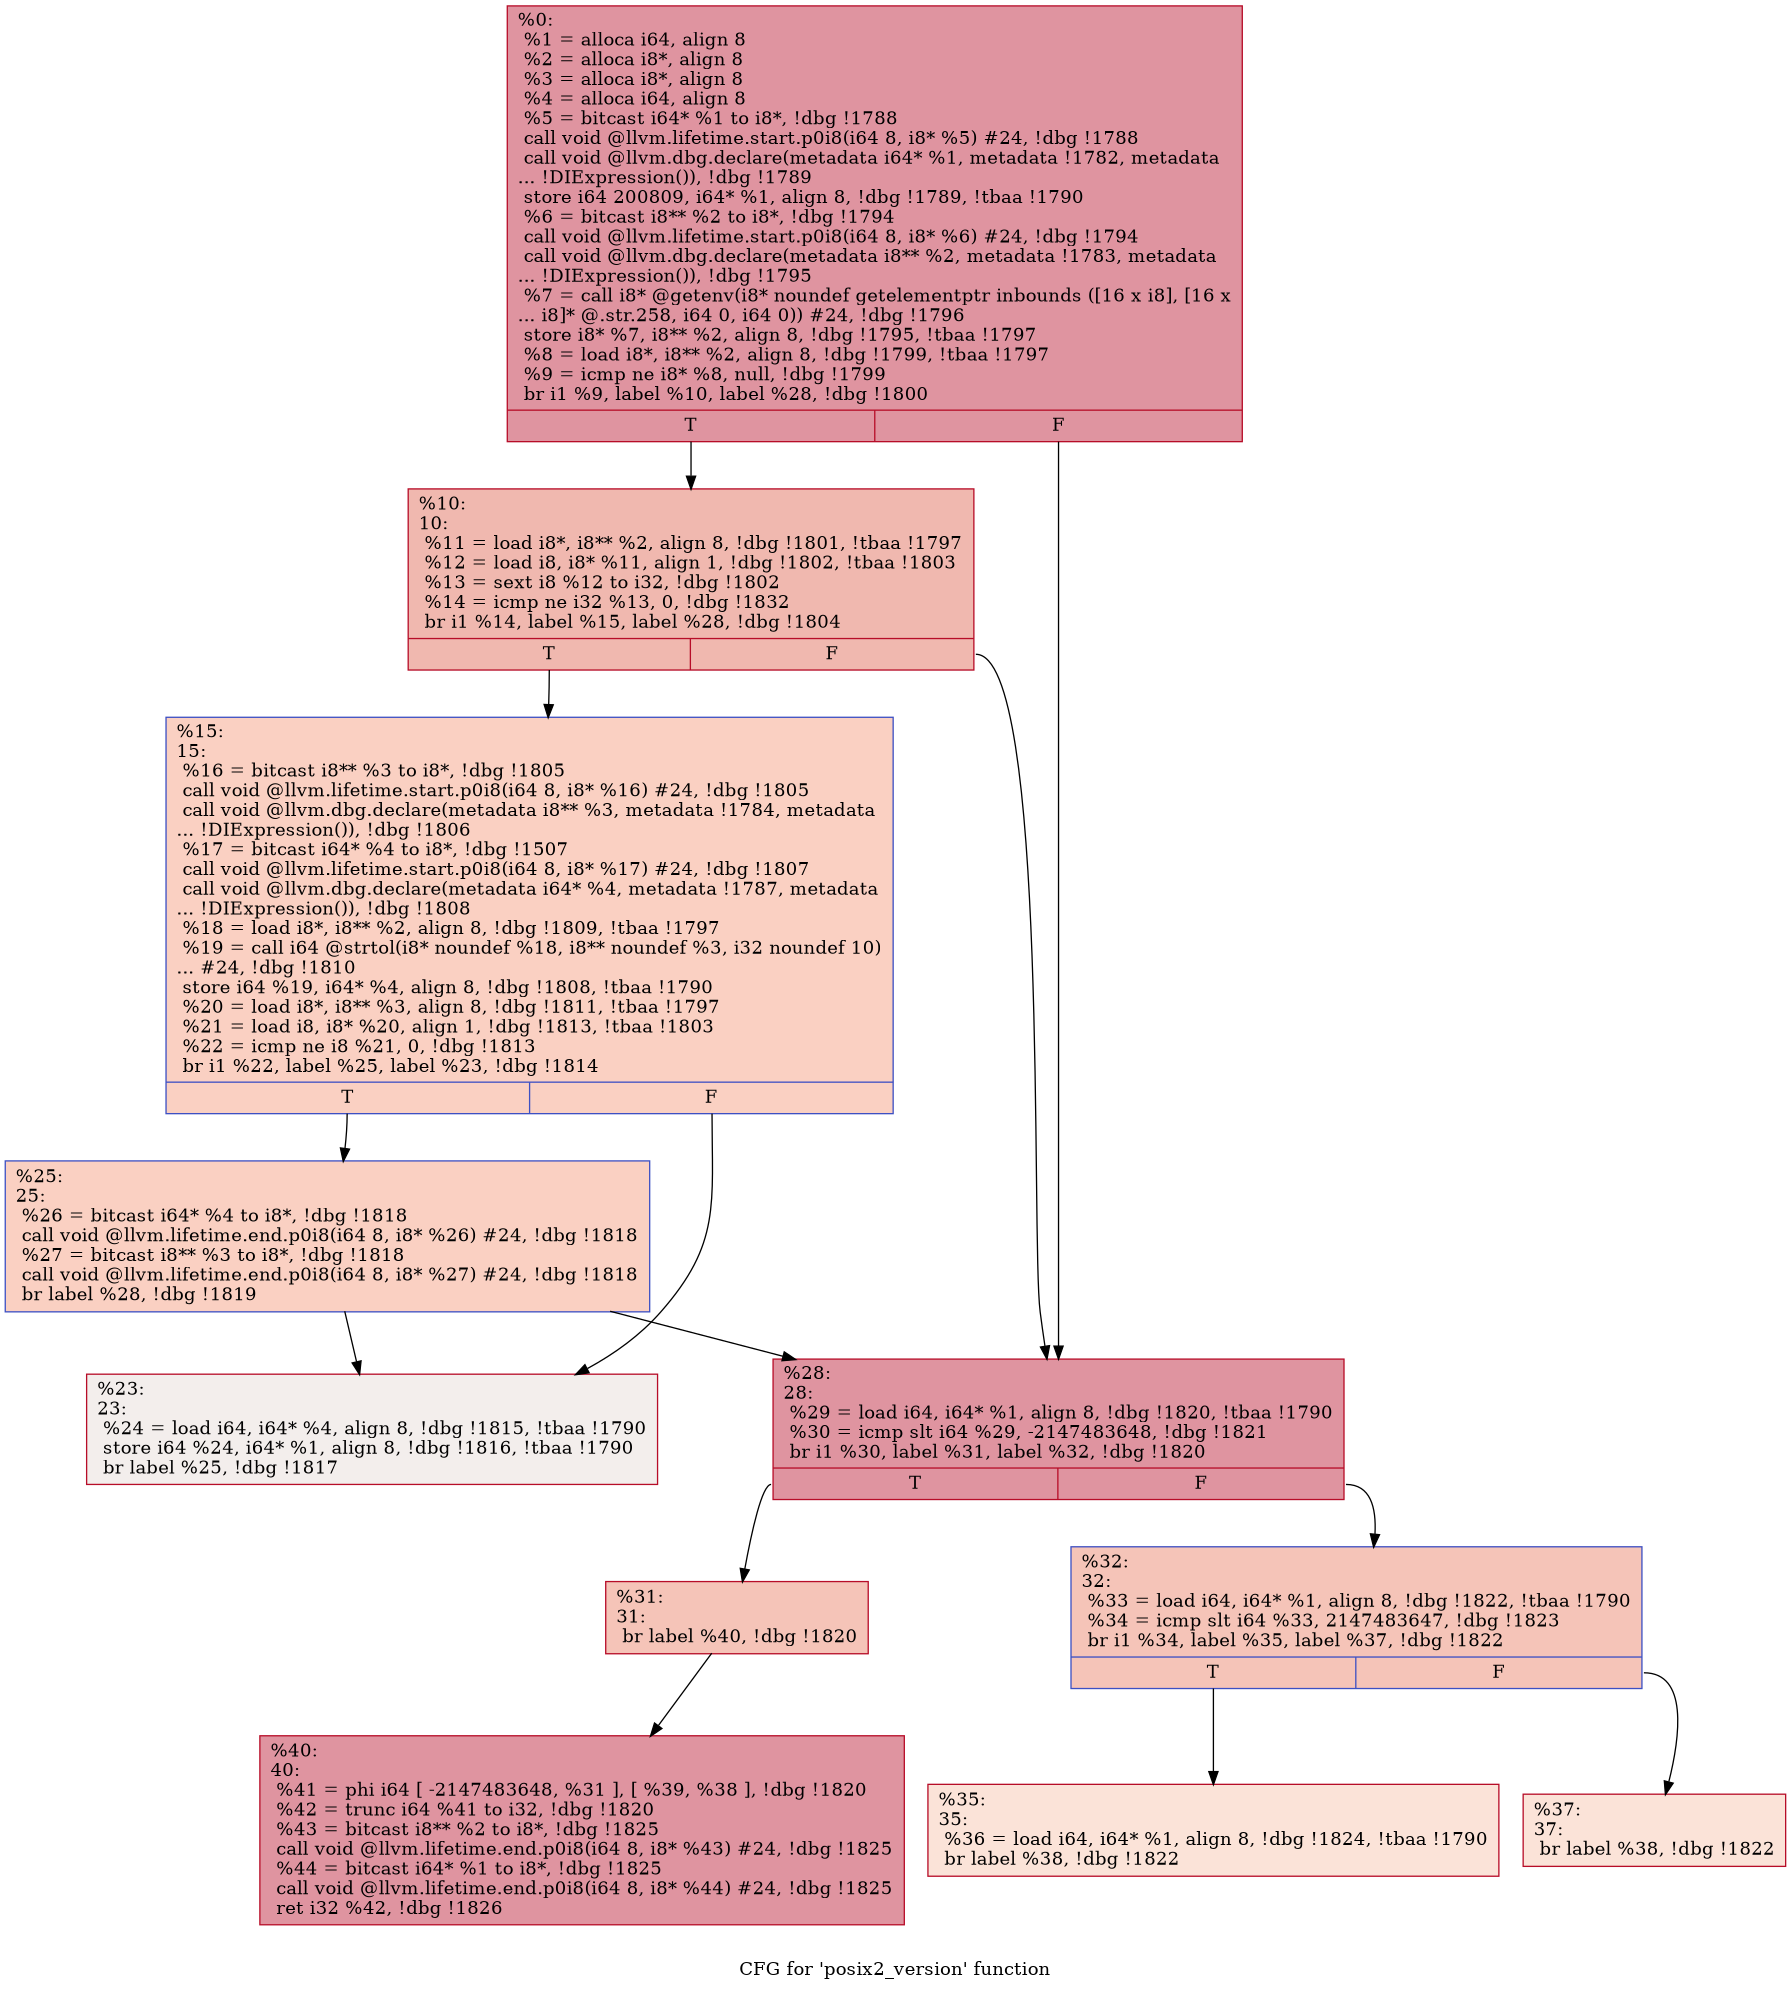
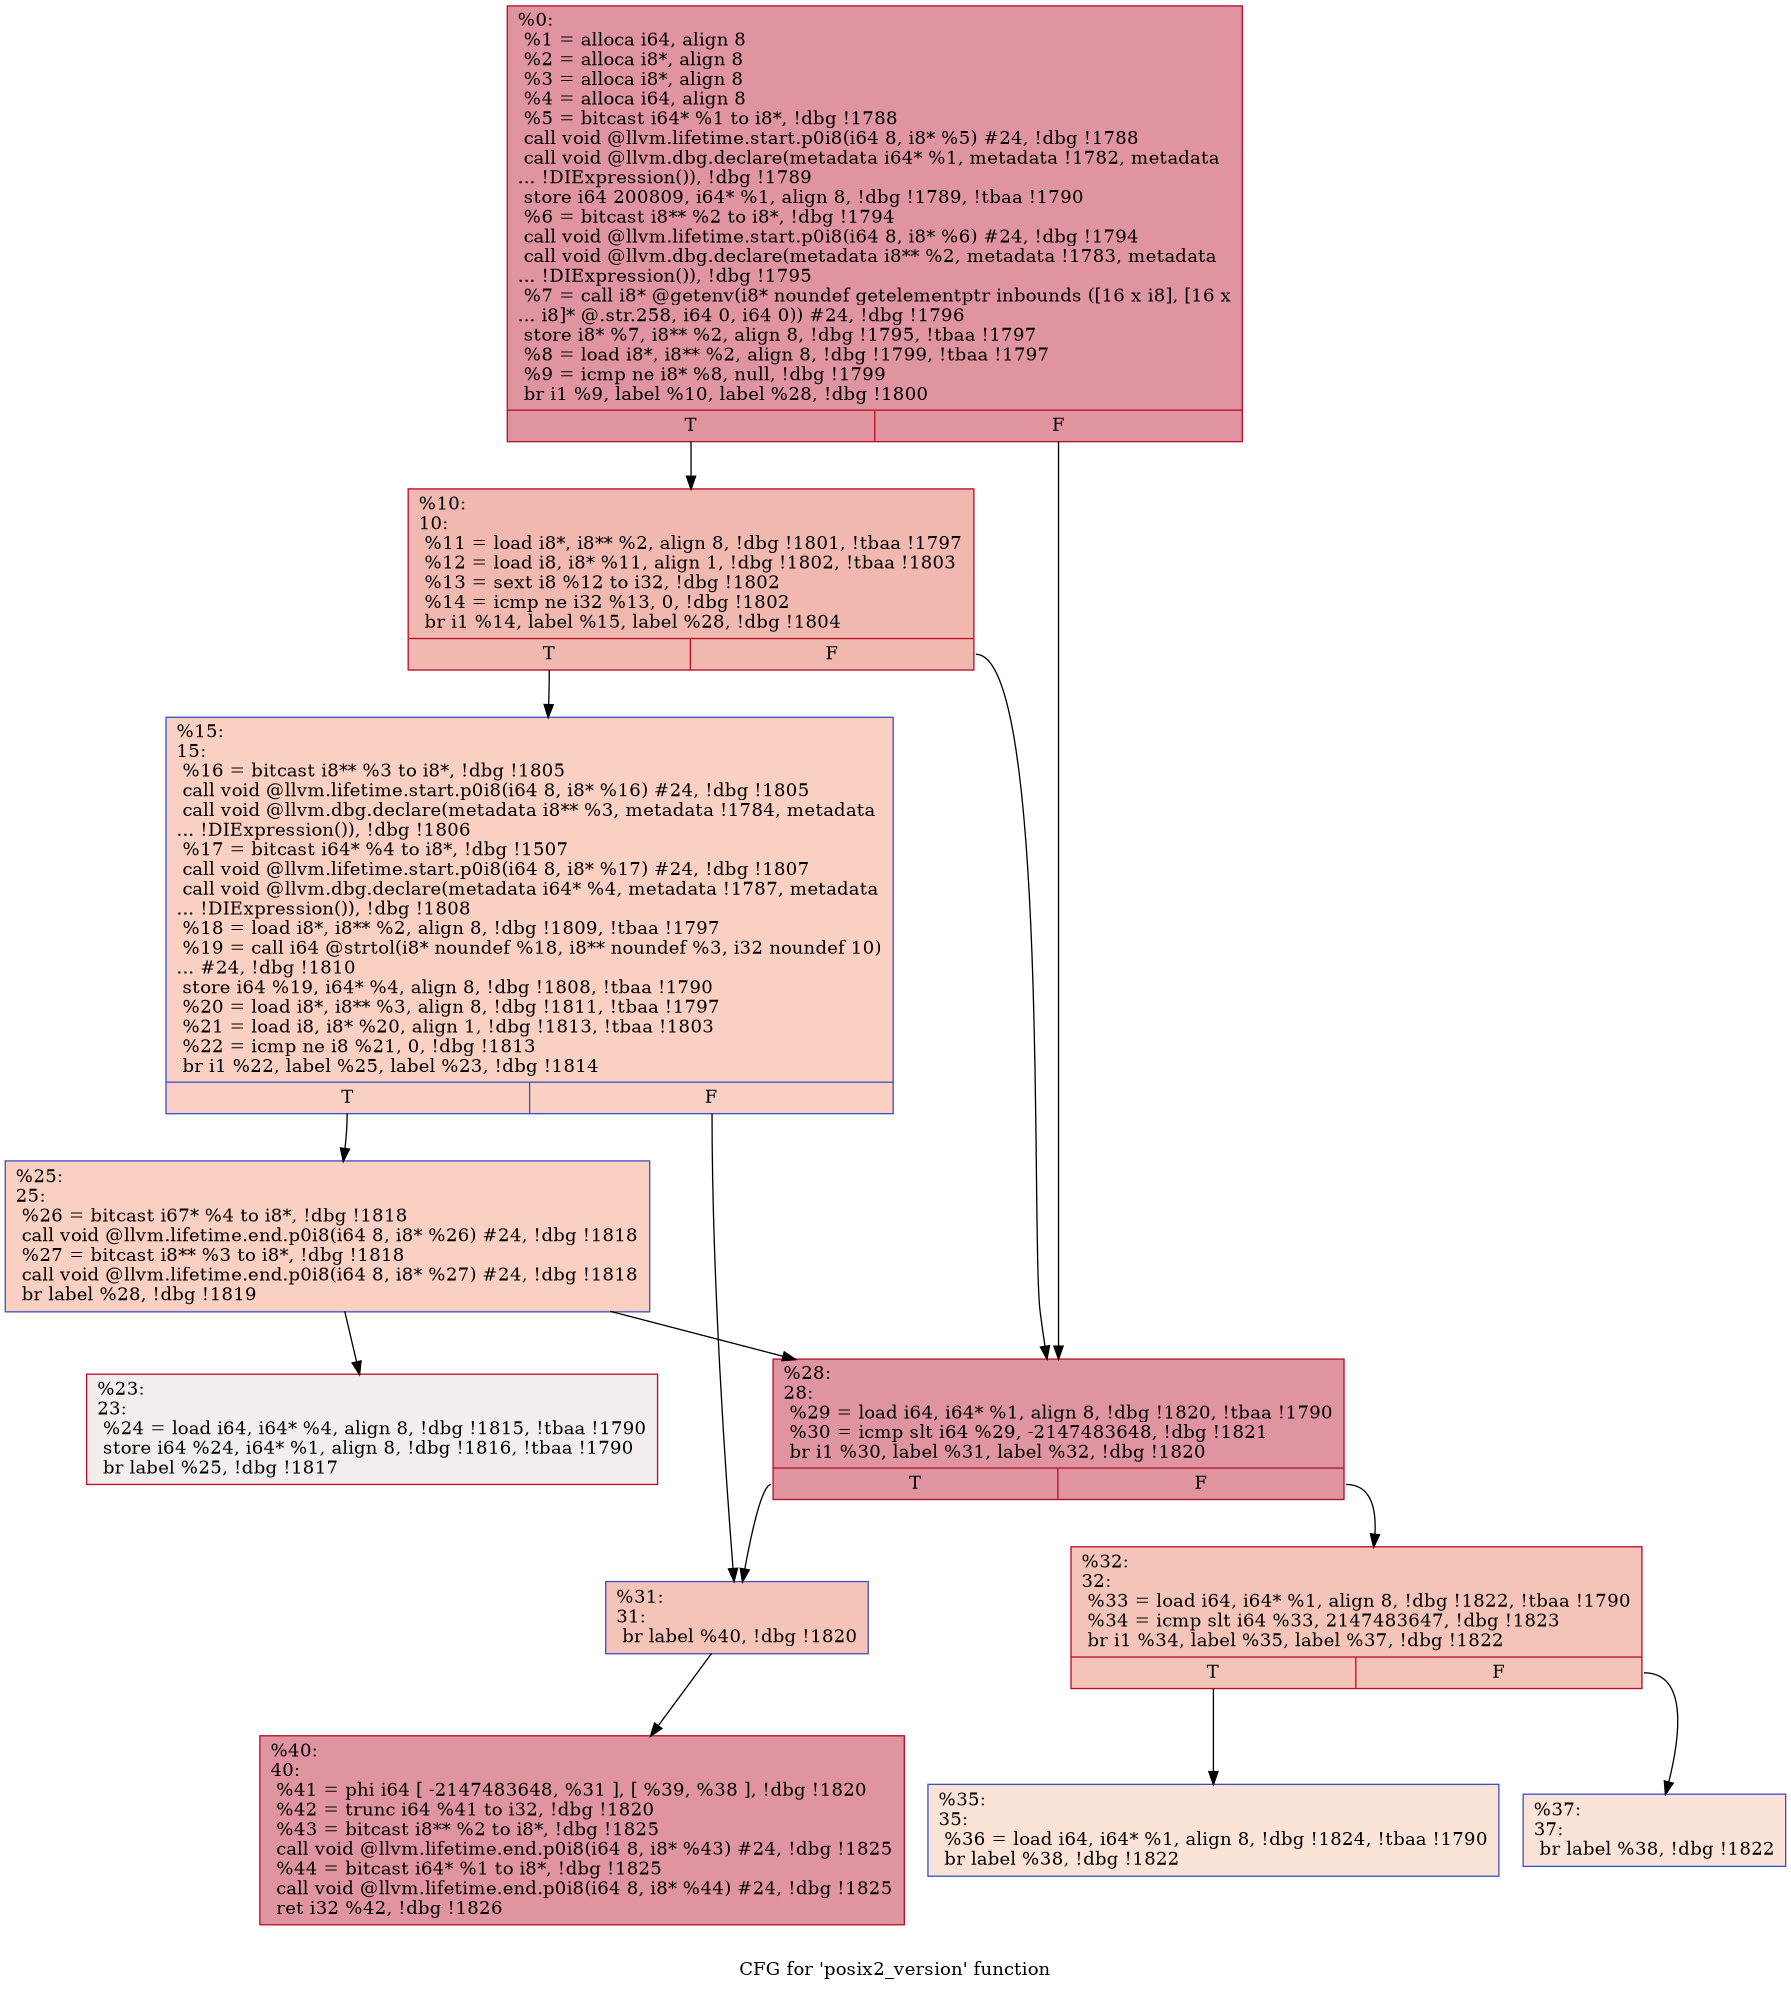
(604, 602) -> (604, 602)
(212, 1216) -> (212, 1216)
(695, 1264) -> (718, 1330)
(737, 1618) -> (737, 1618)
(1356, 1618) -> (1356, 1618)
(1213, 1830) -> (1213, 1830)
(1654, 1830) -> (1654, 1830)
